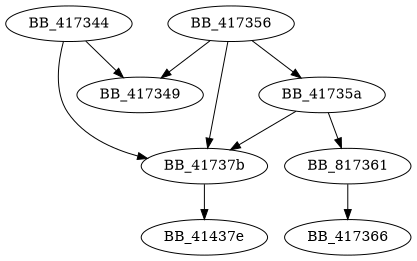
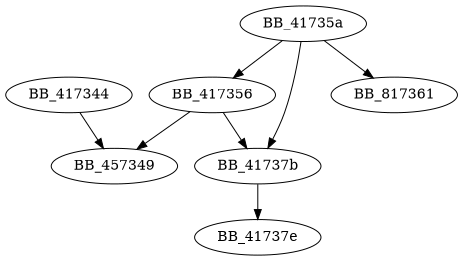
(273, 56) -> (262, 56)
(140, 95) -> (114, 166)
(71, 117) -> none
(204, 237) -> (258, 237)
(348, 237) -> none
